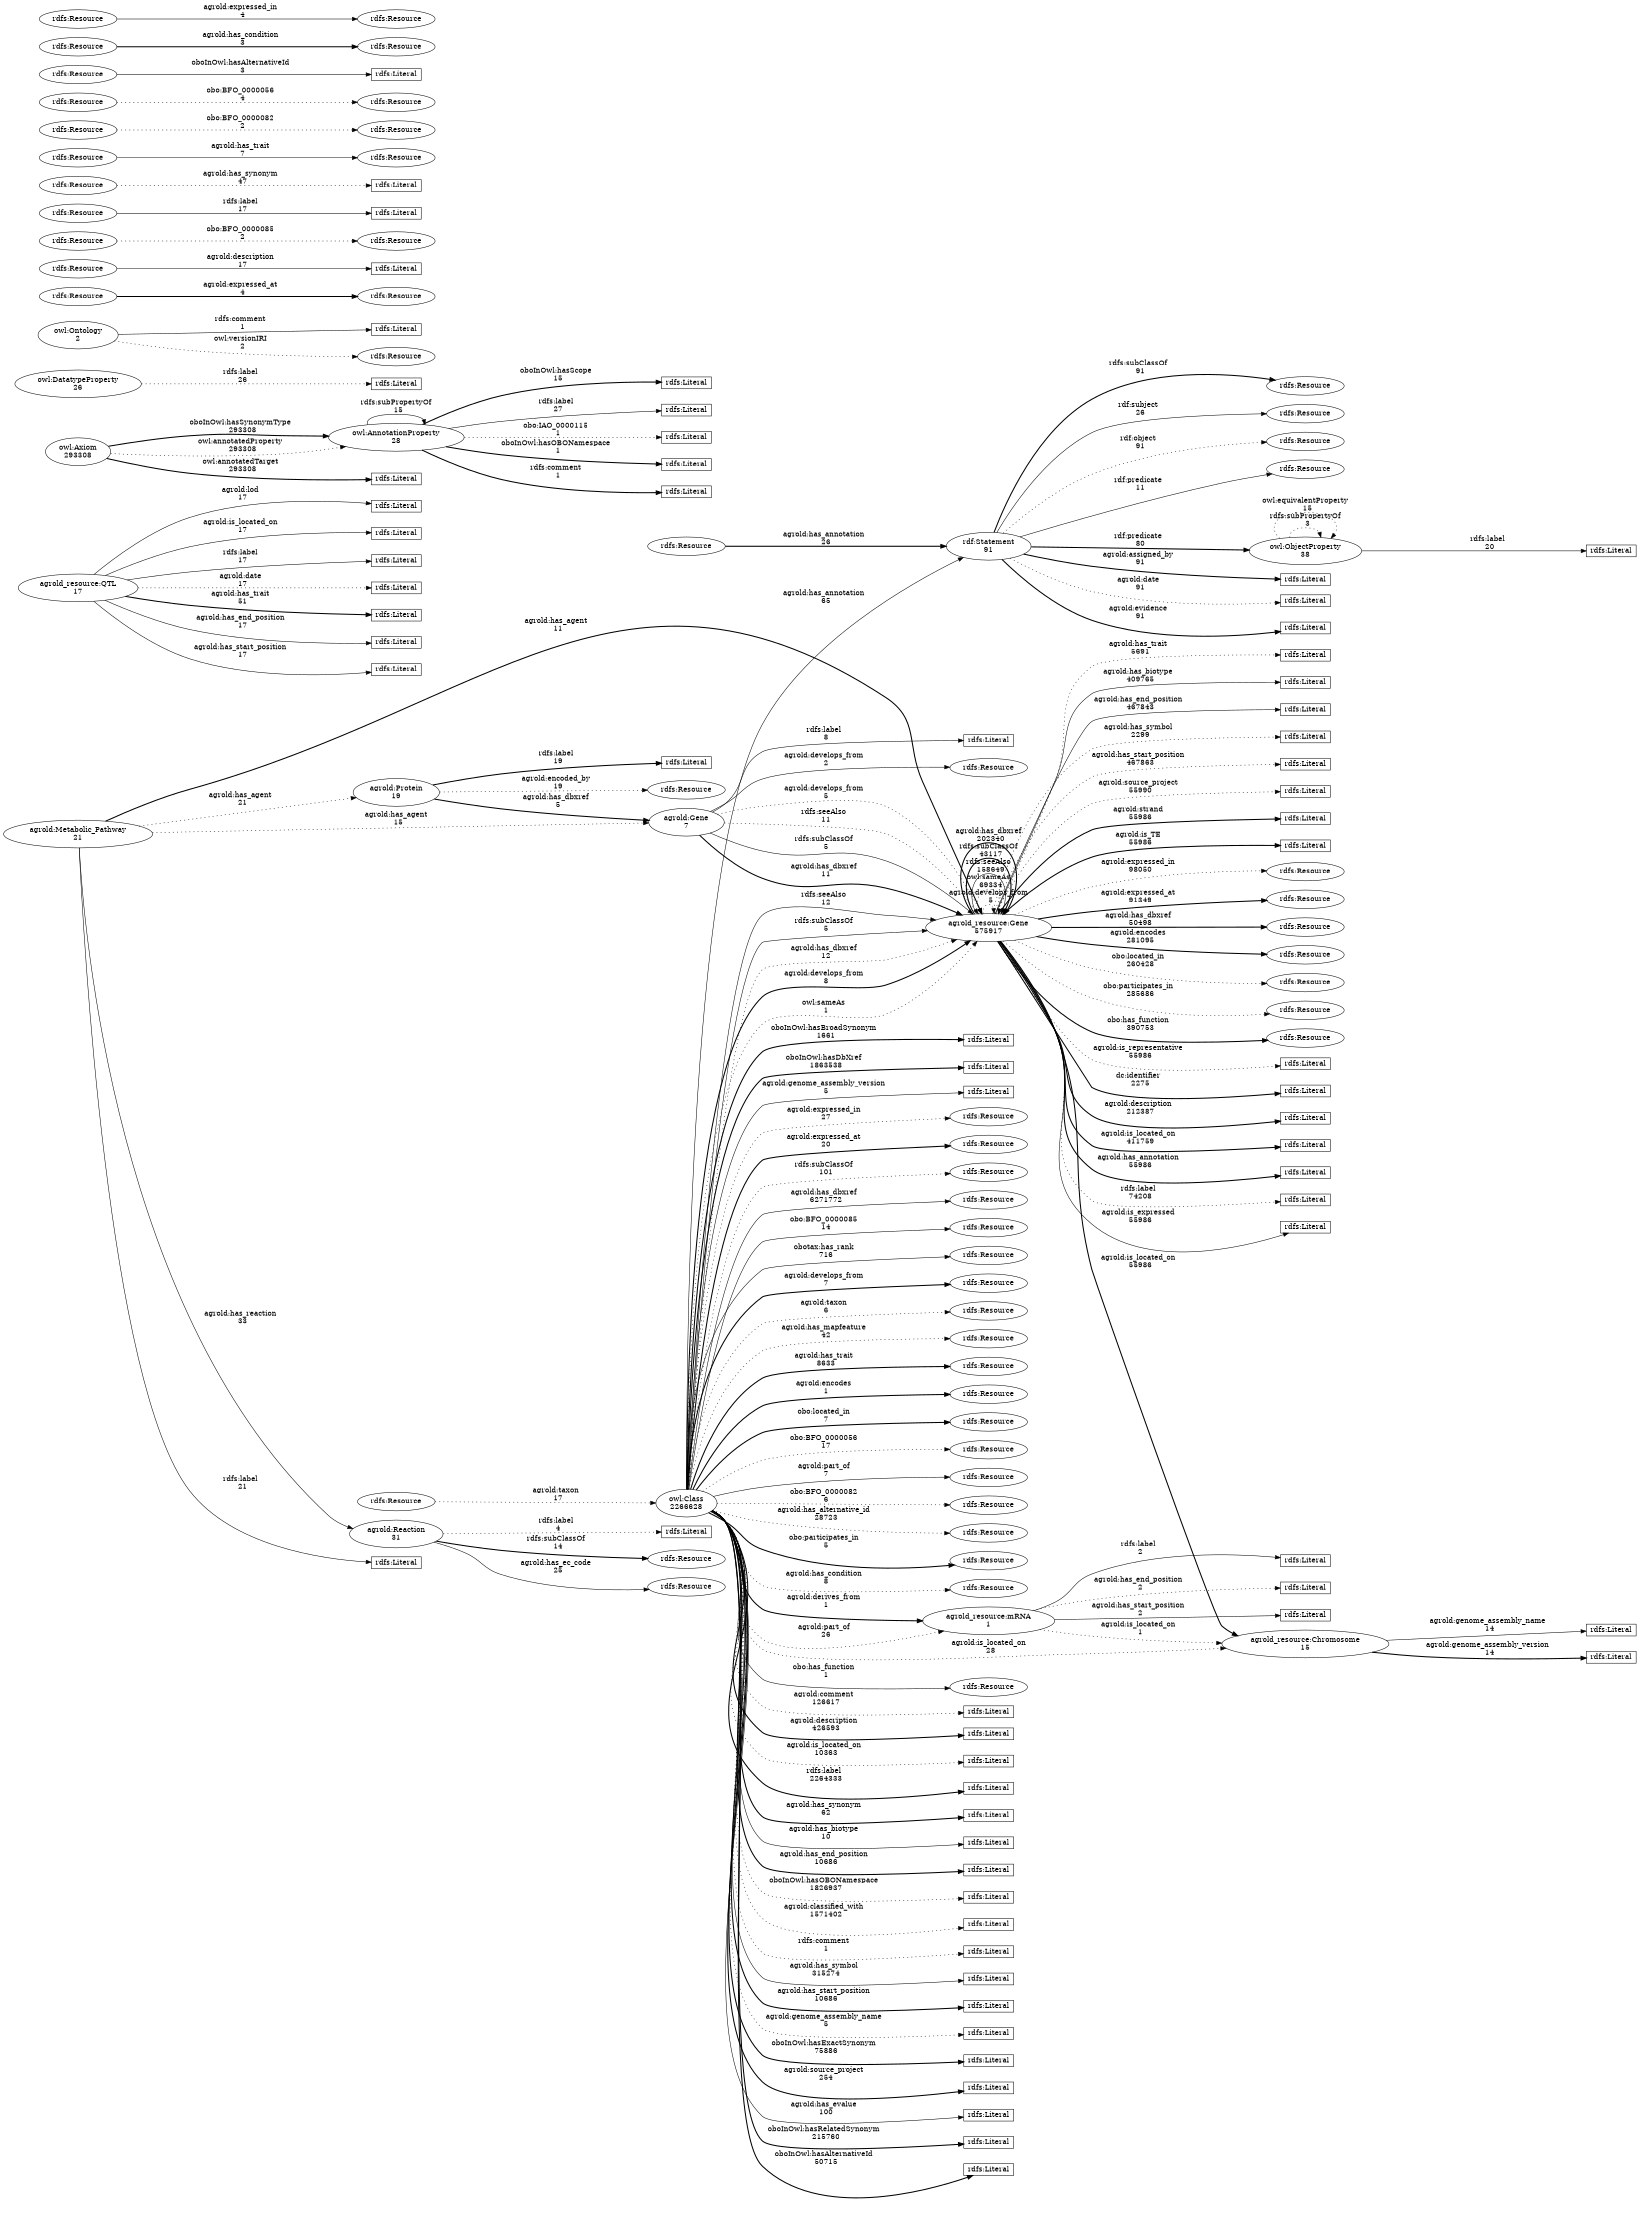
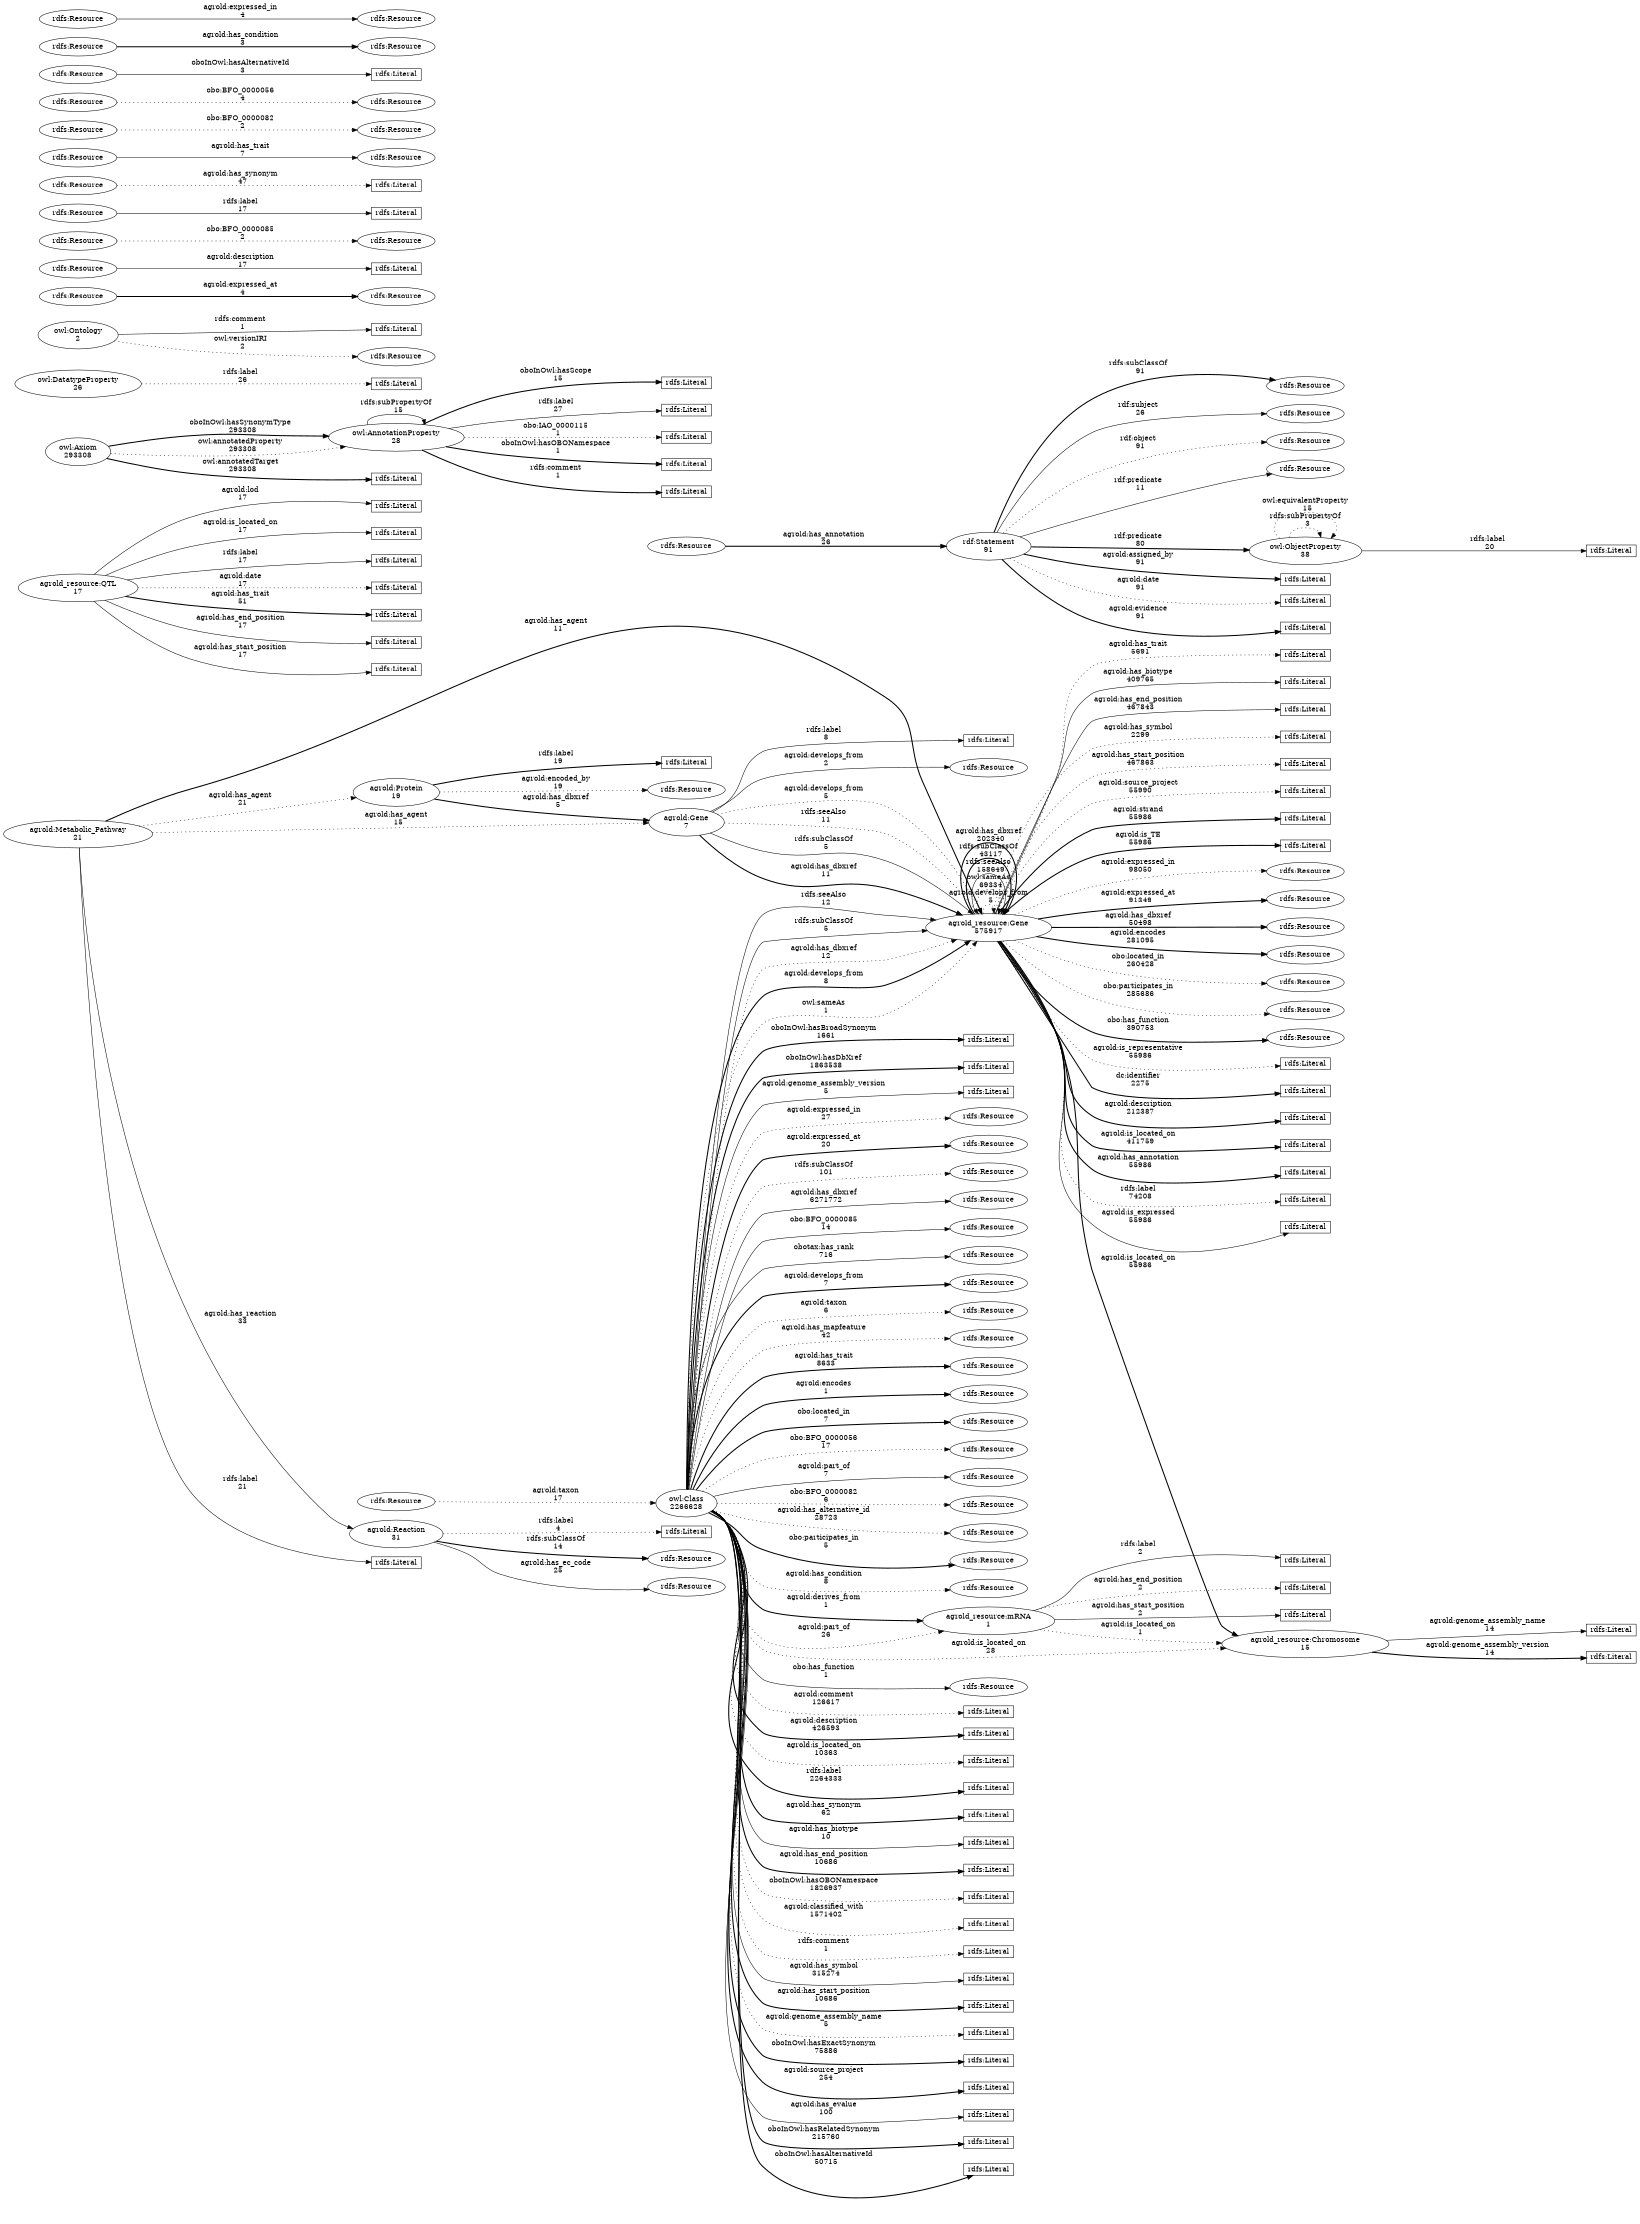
(708, 974) -> none
